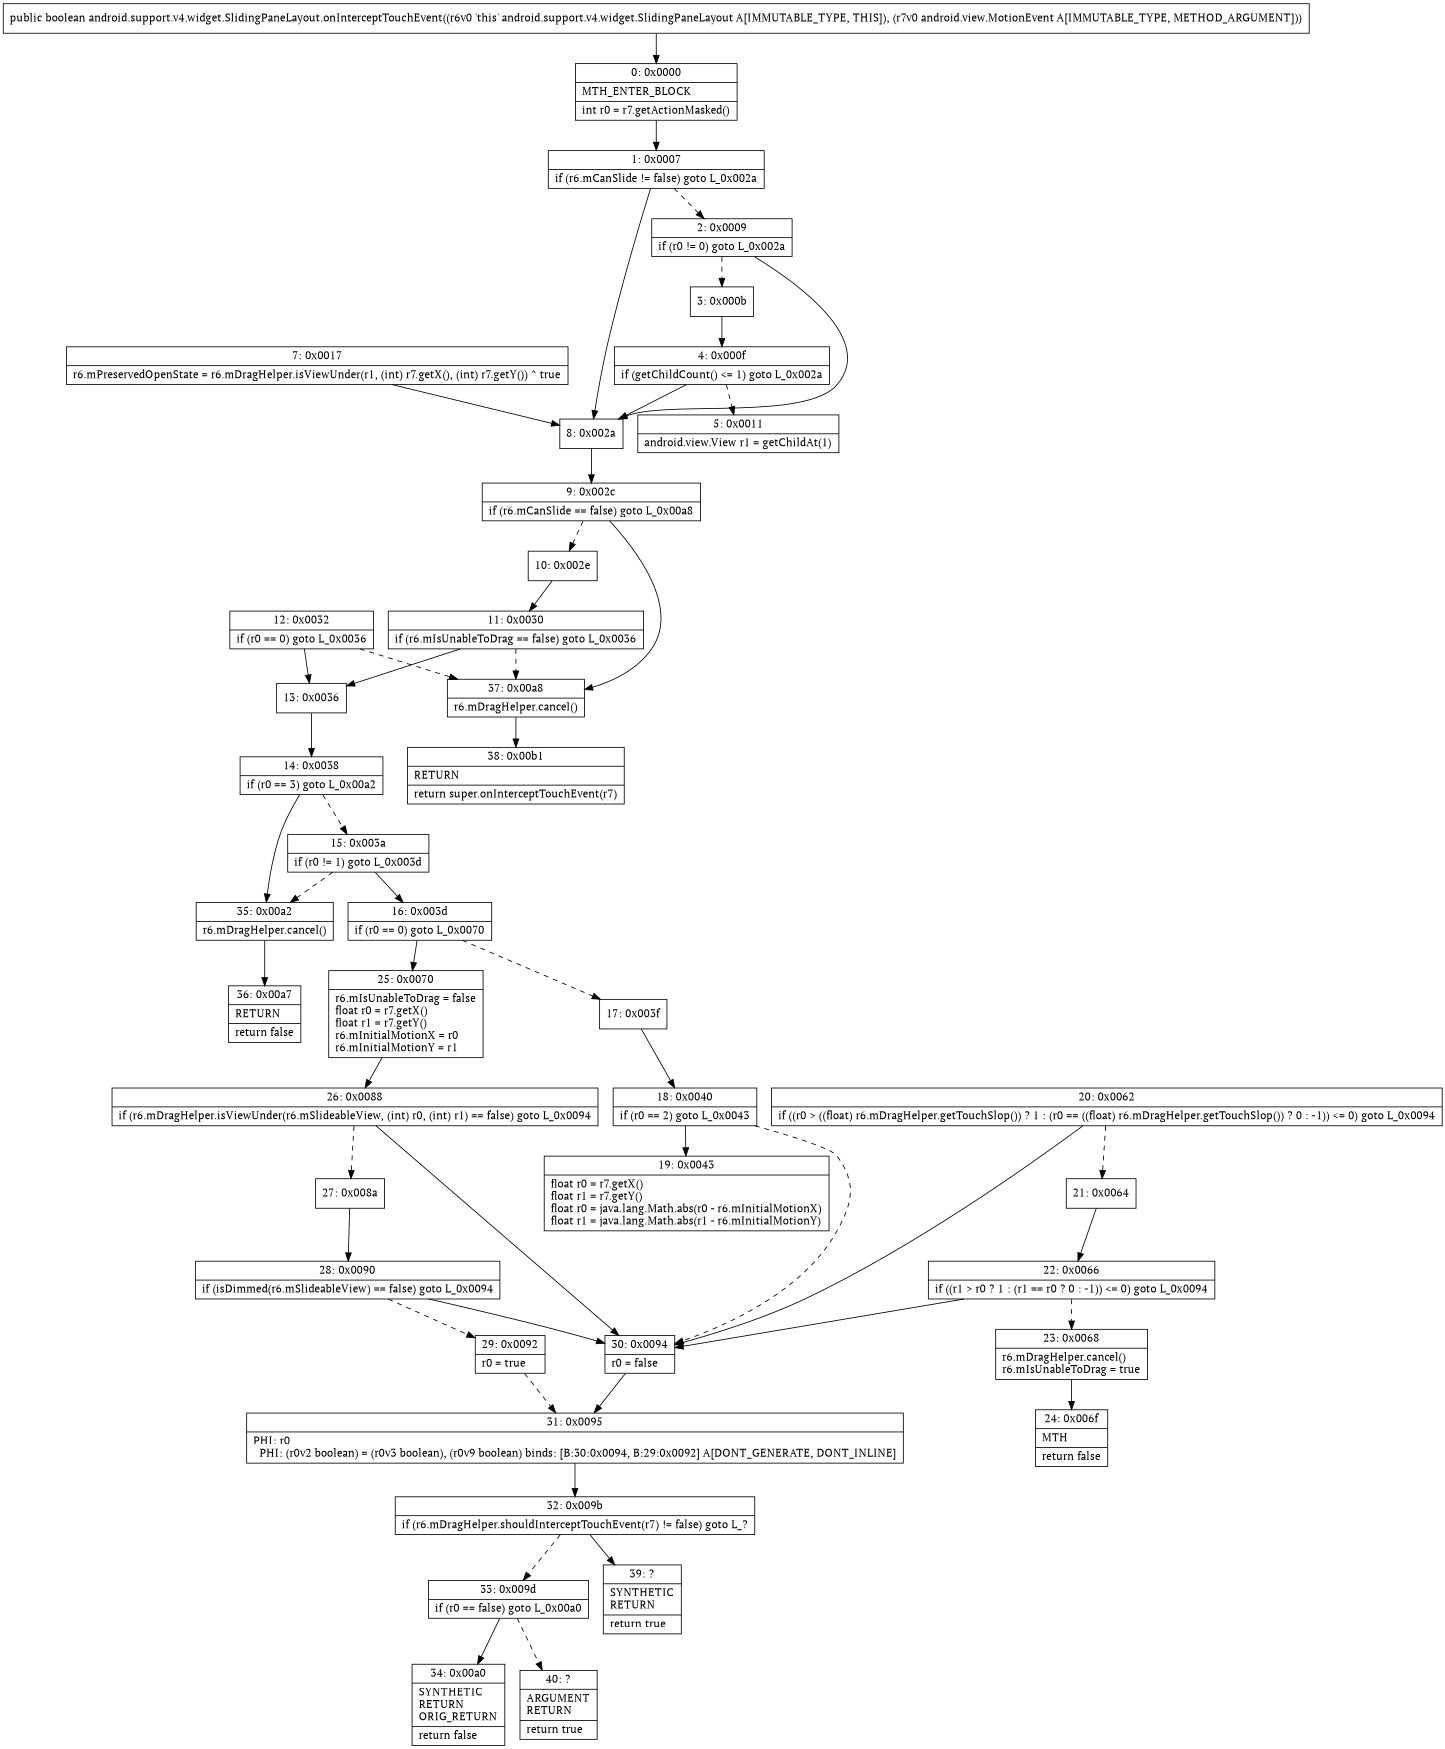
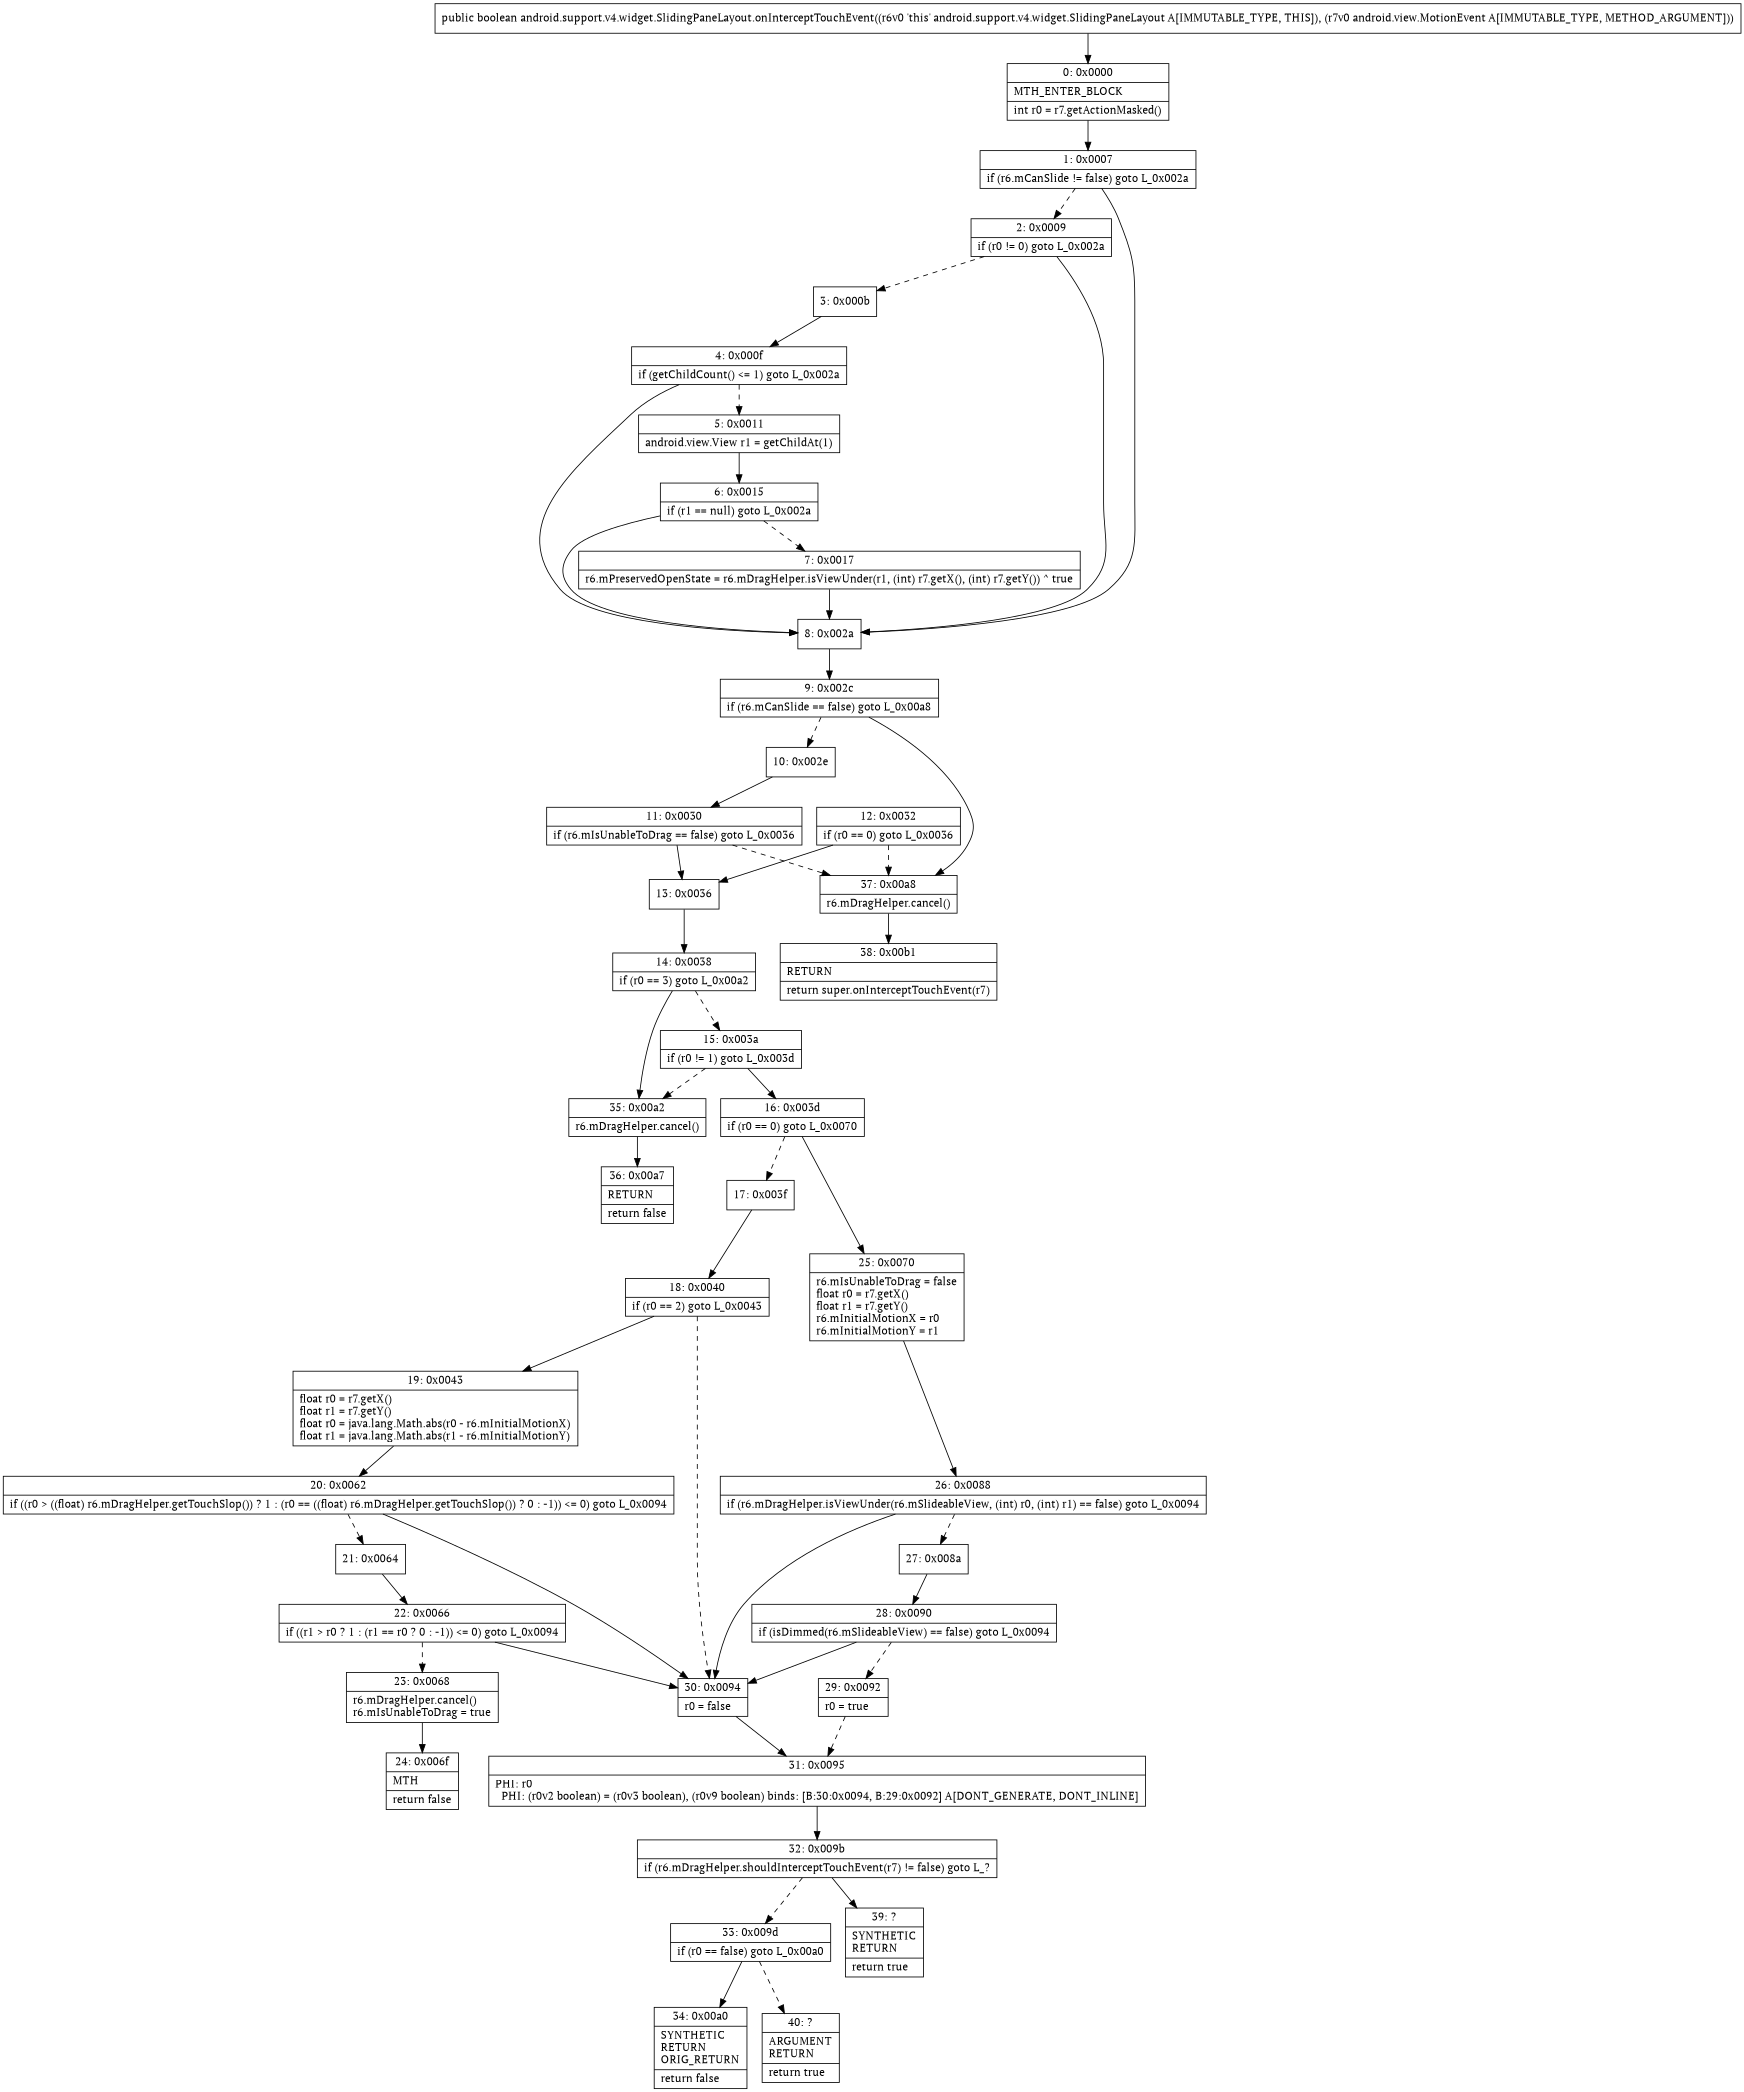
none -> (739, 502)
none -> (380, 1458)
